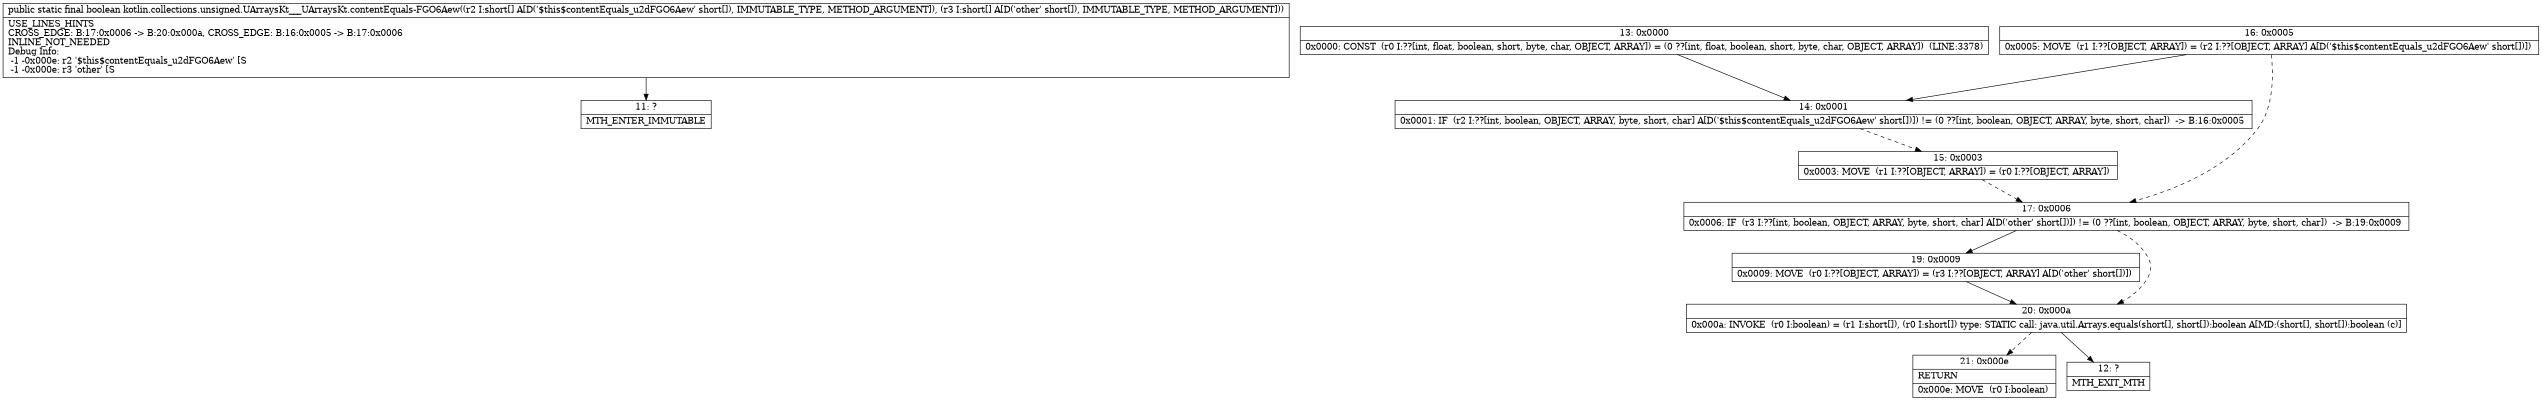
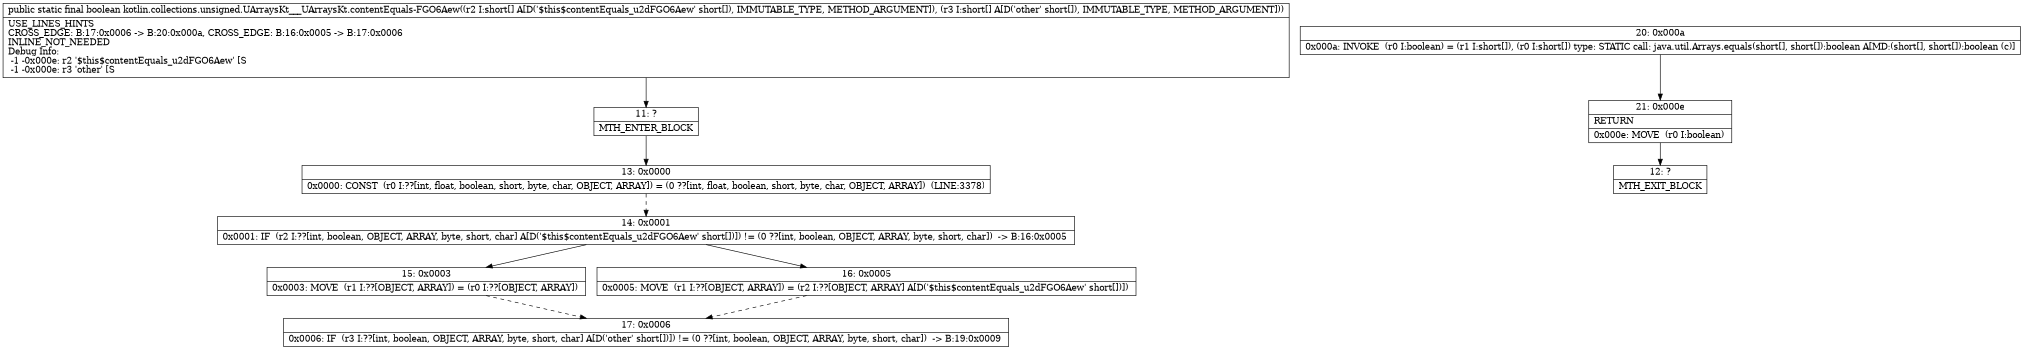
(1731, 76) -> (646, 202)
(2050, 77) -> (753, 255)
(646, 121) -> (646, 128)
(1888, 139) -> (539, 255)
none -> (646, 148)
(2150, 264) -> none
(1936, 267) -> none
(2022, 342) -> (1660, 74)
(2075, 345) -> (1660, 151)
(2108, 383) -> (1660, 186)
